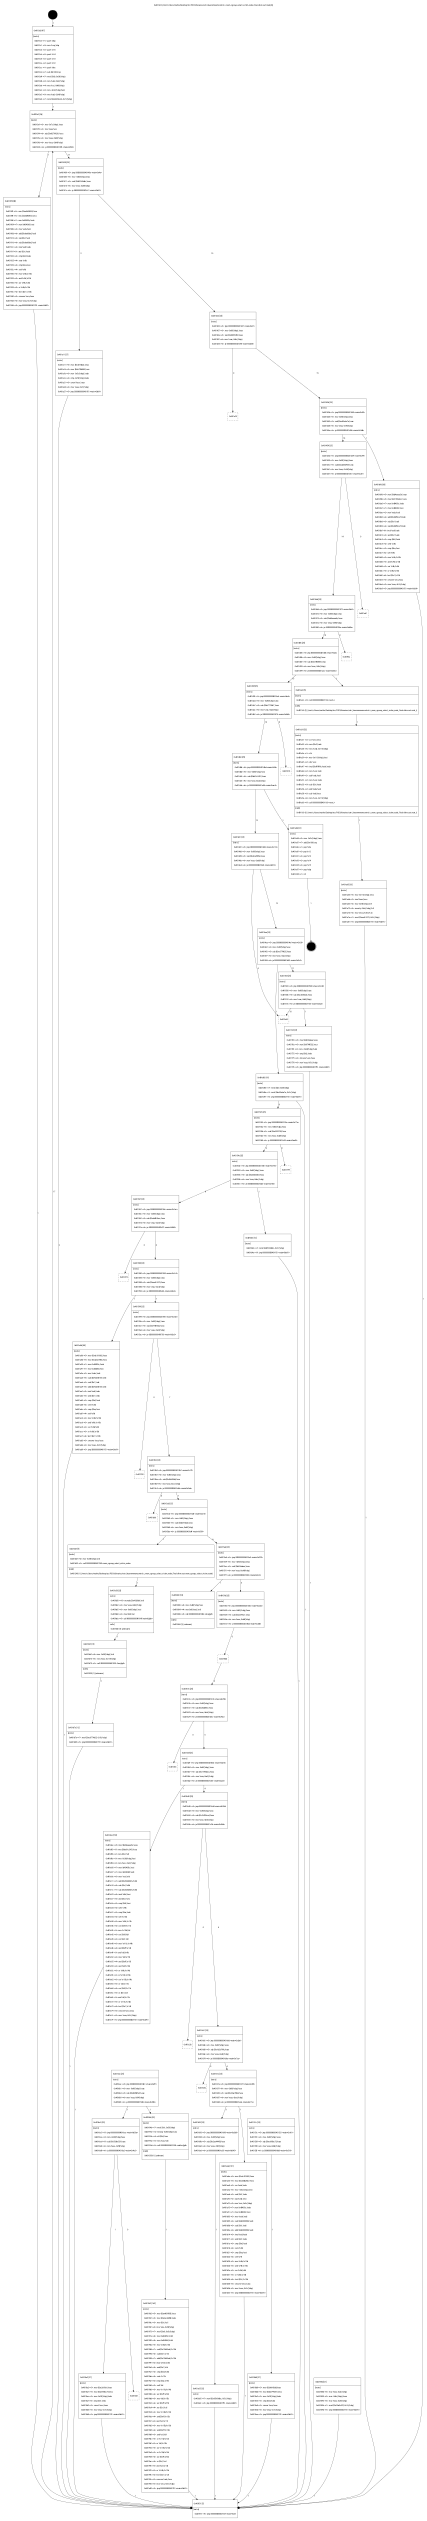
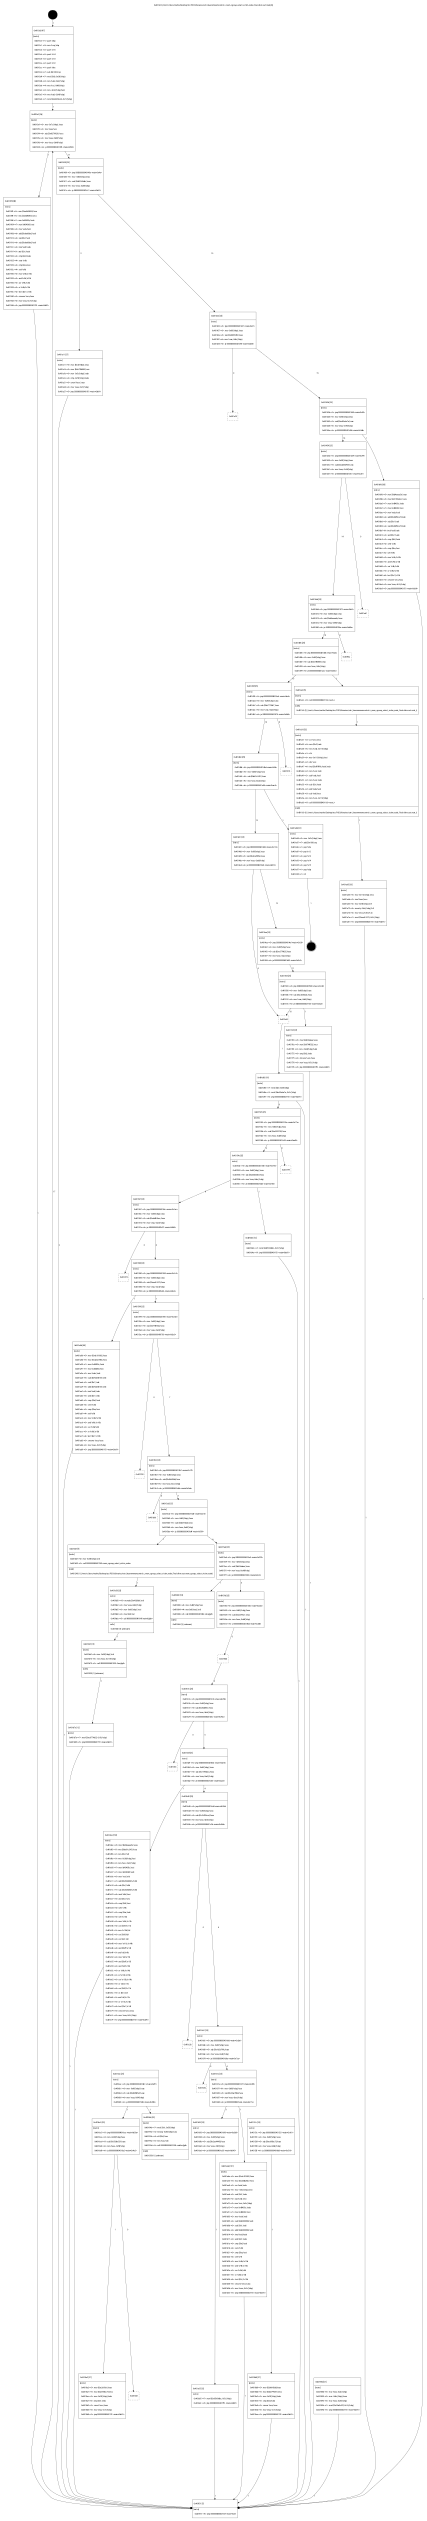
(276, 1018) -> (279, 1048)
(165, 2396) -> none
(122, 2487) -> none
